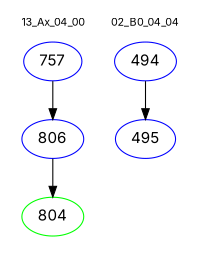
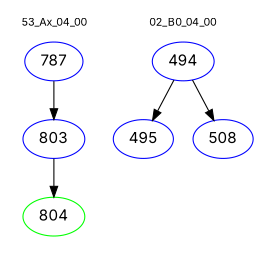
(53, 23) -> (54, 23)
(146, 23) -> (183, 23)
(53, 61) -> (54, 61)
(53, 139) -> (54, 139)
none -> (223, 139)
